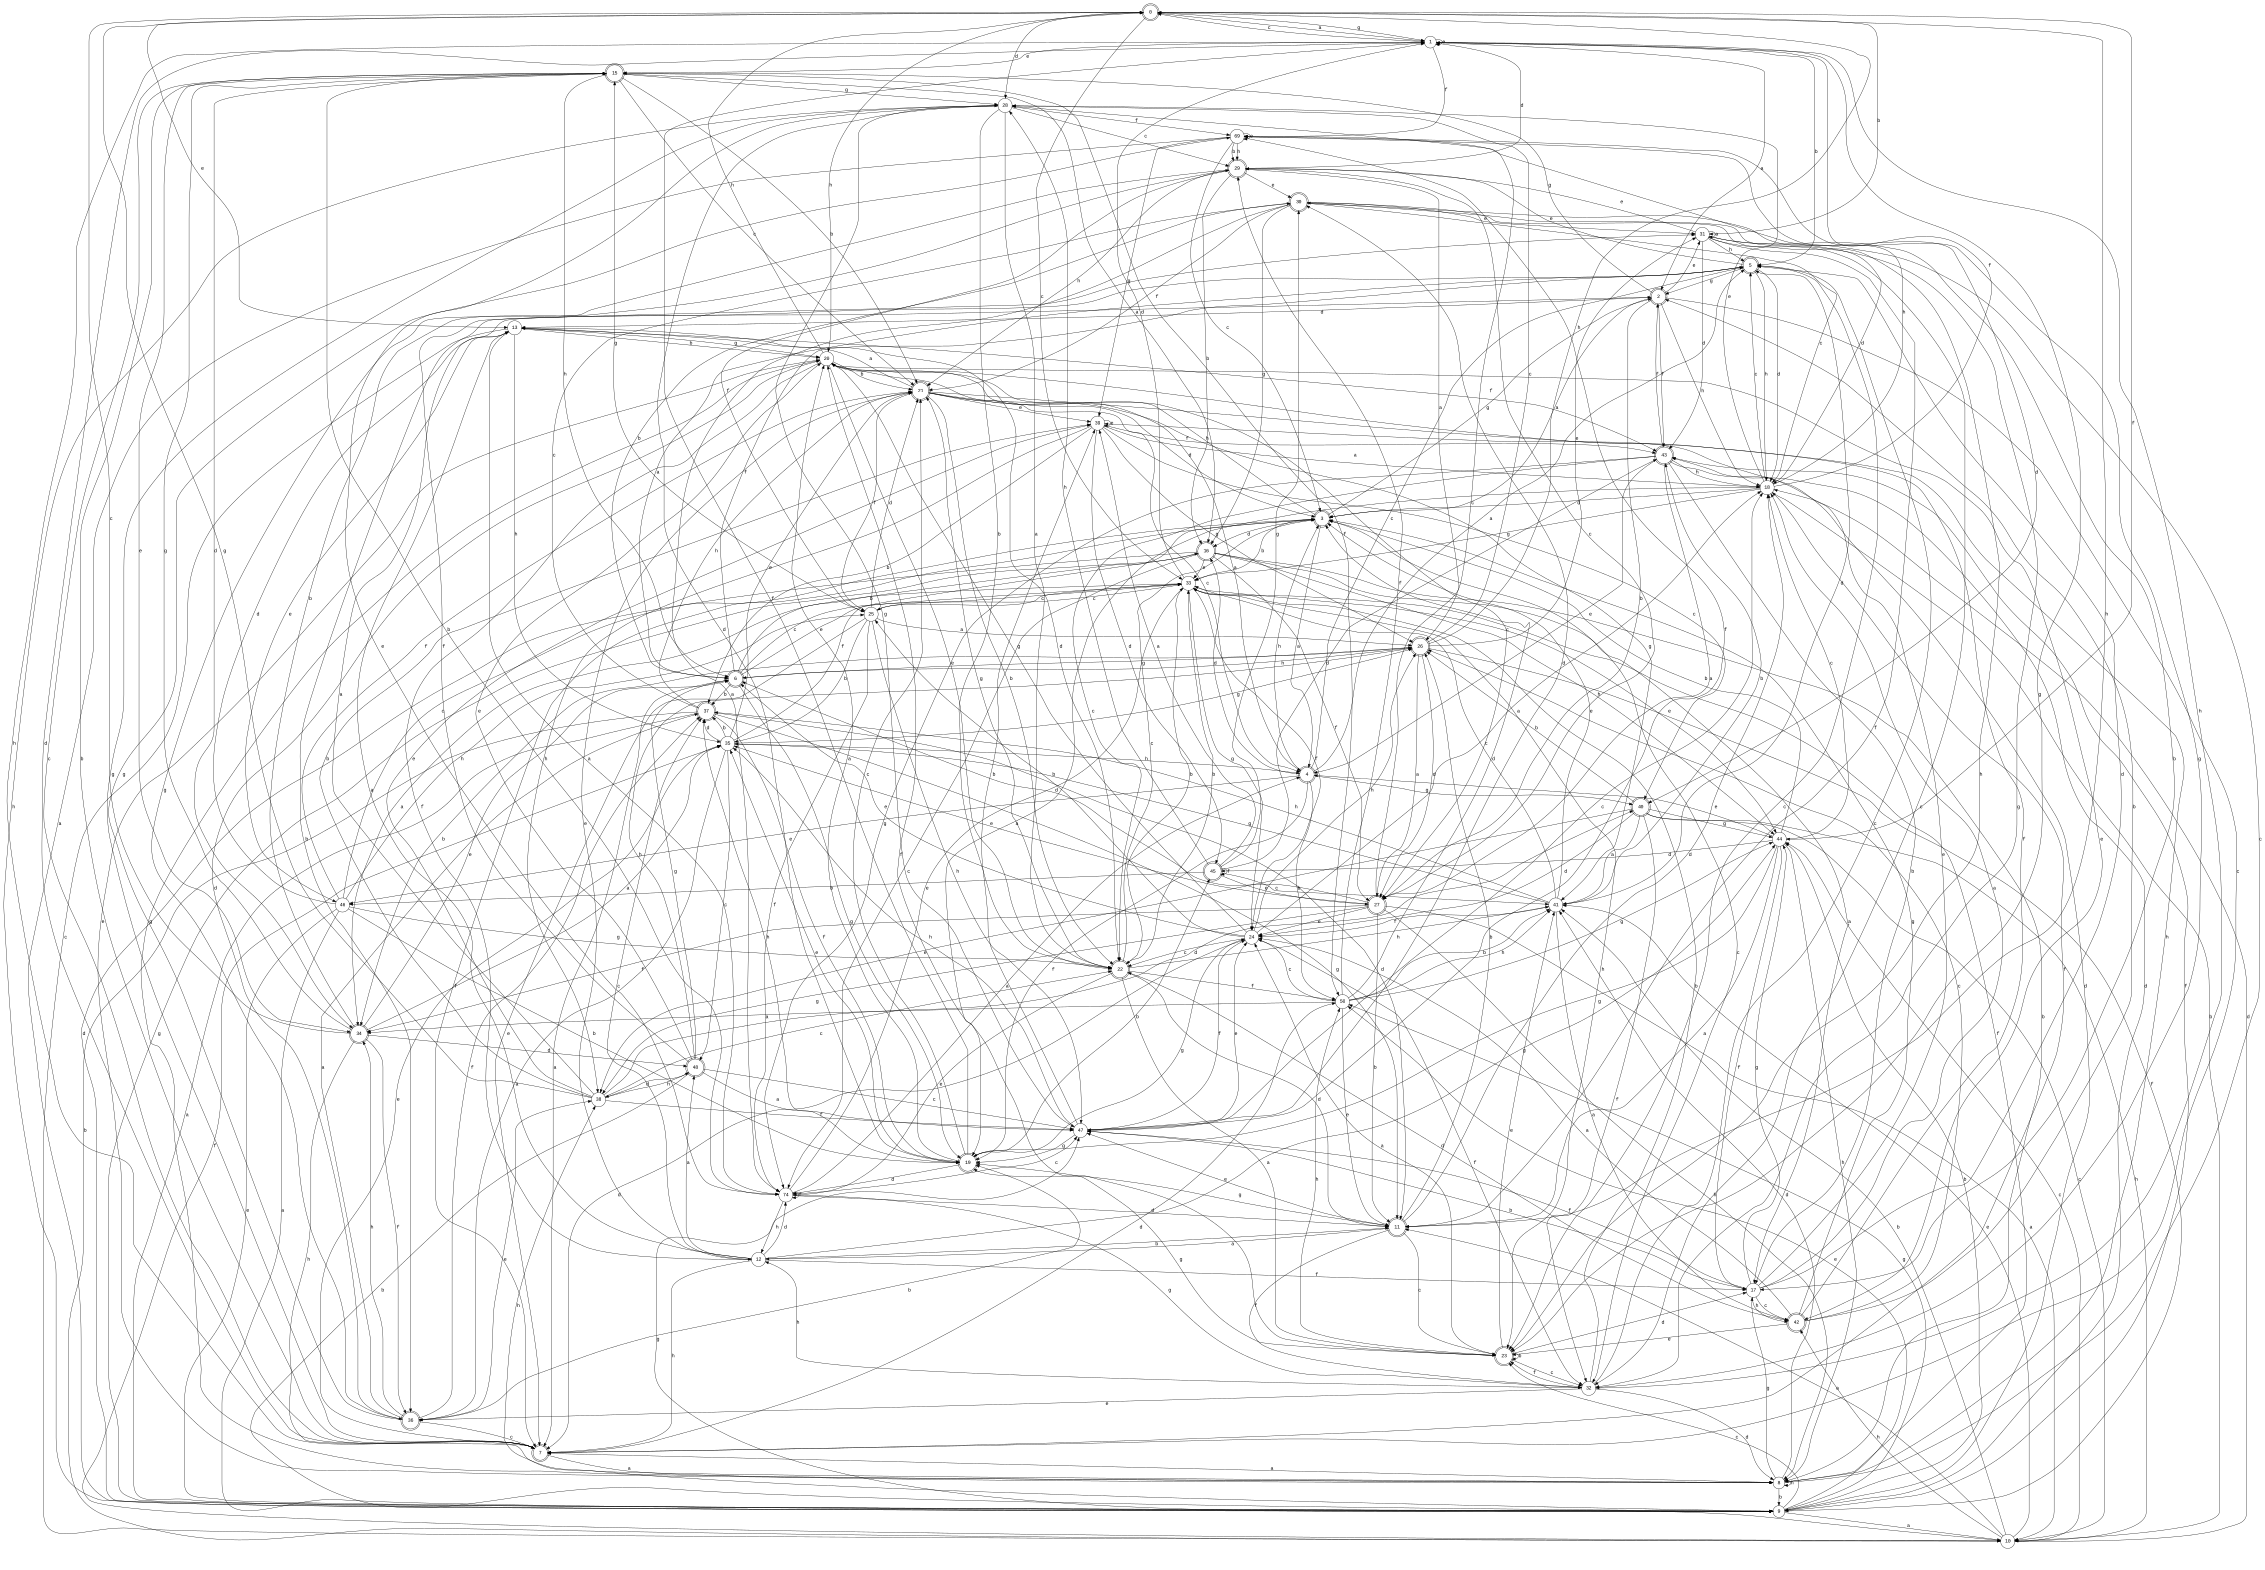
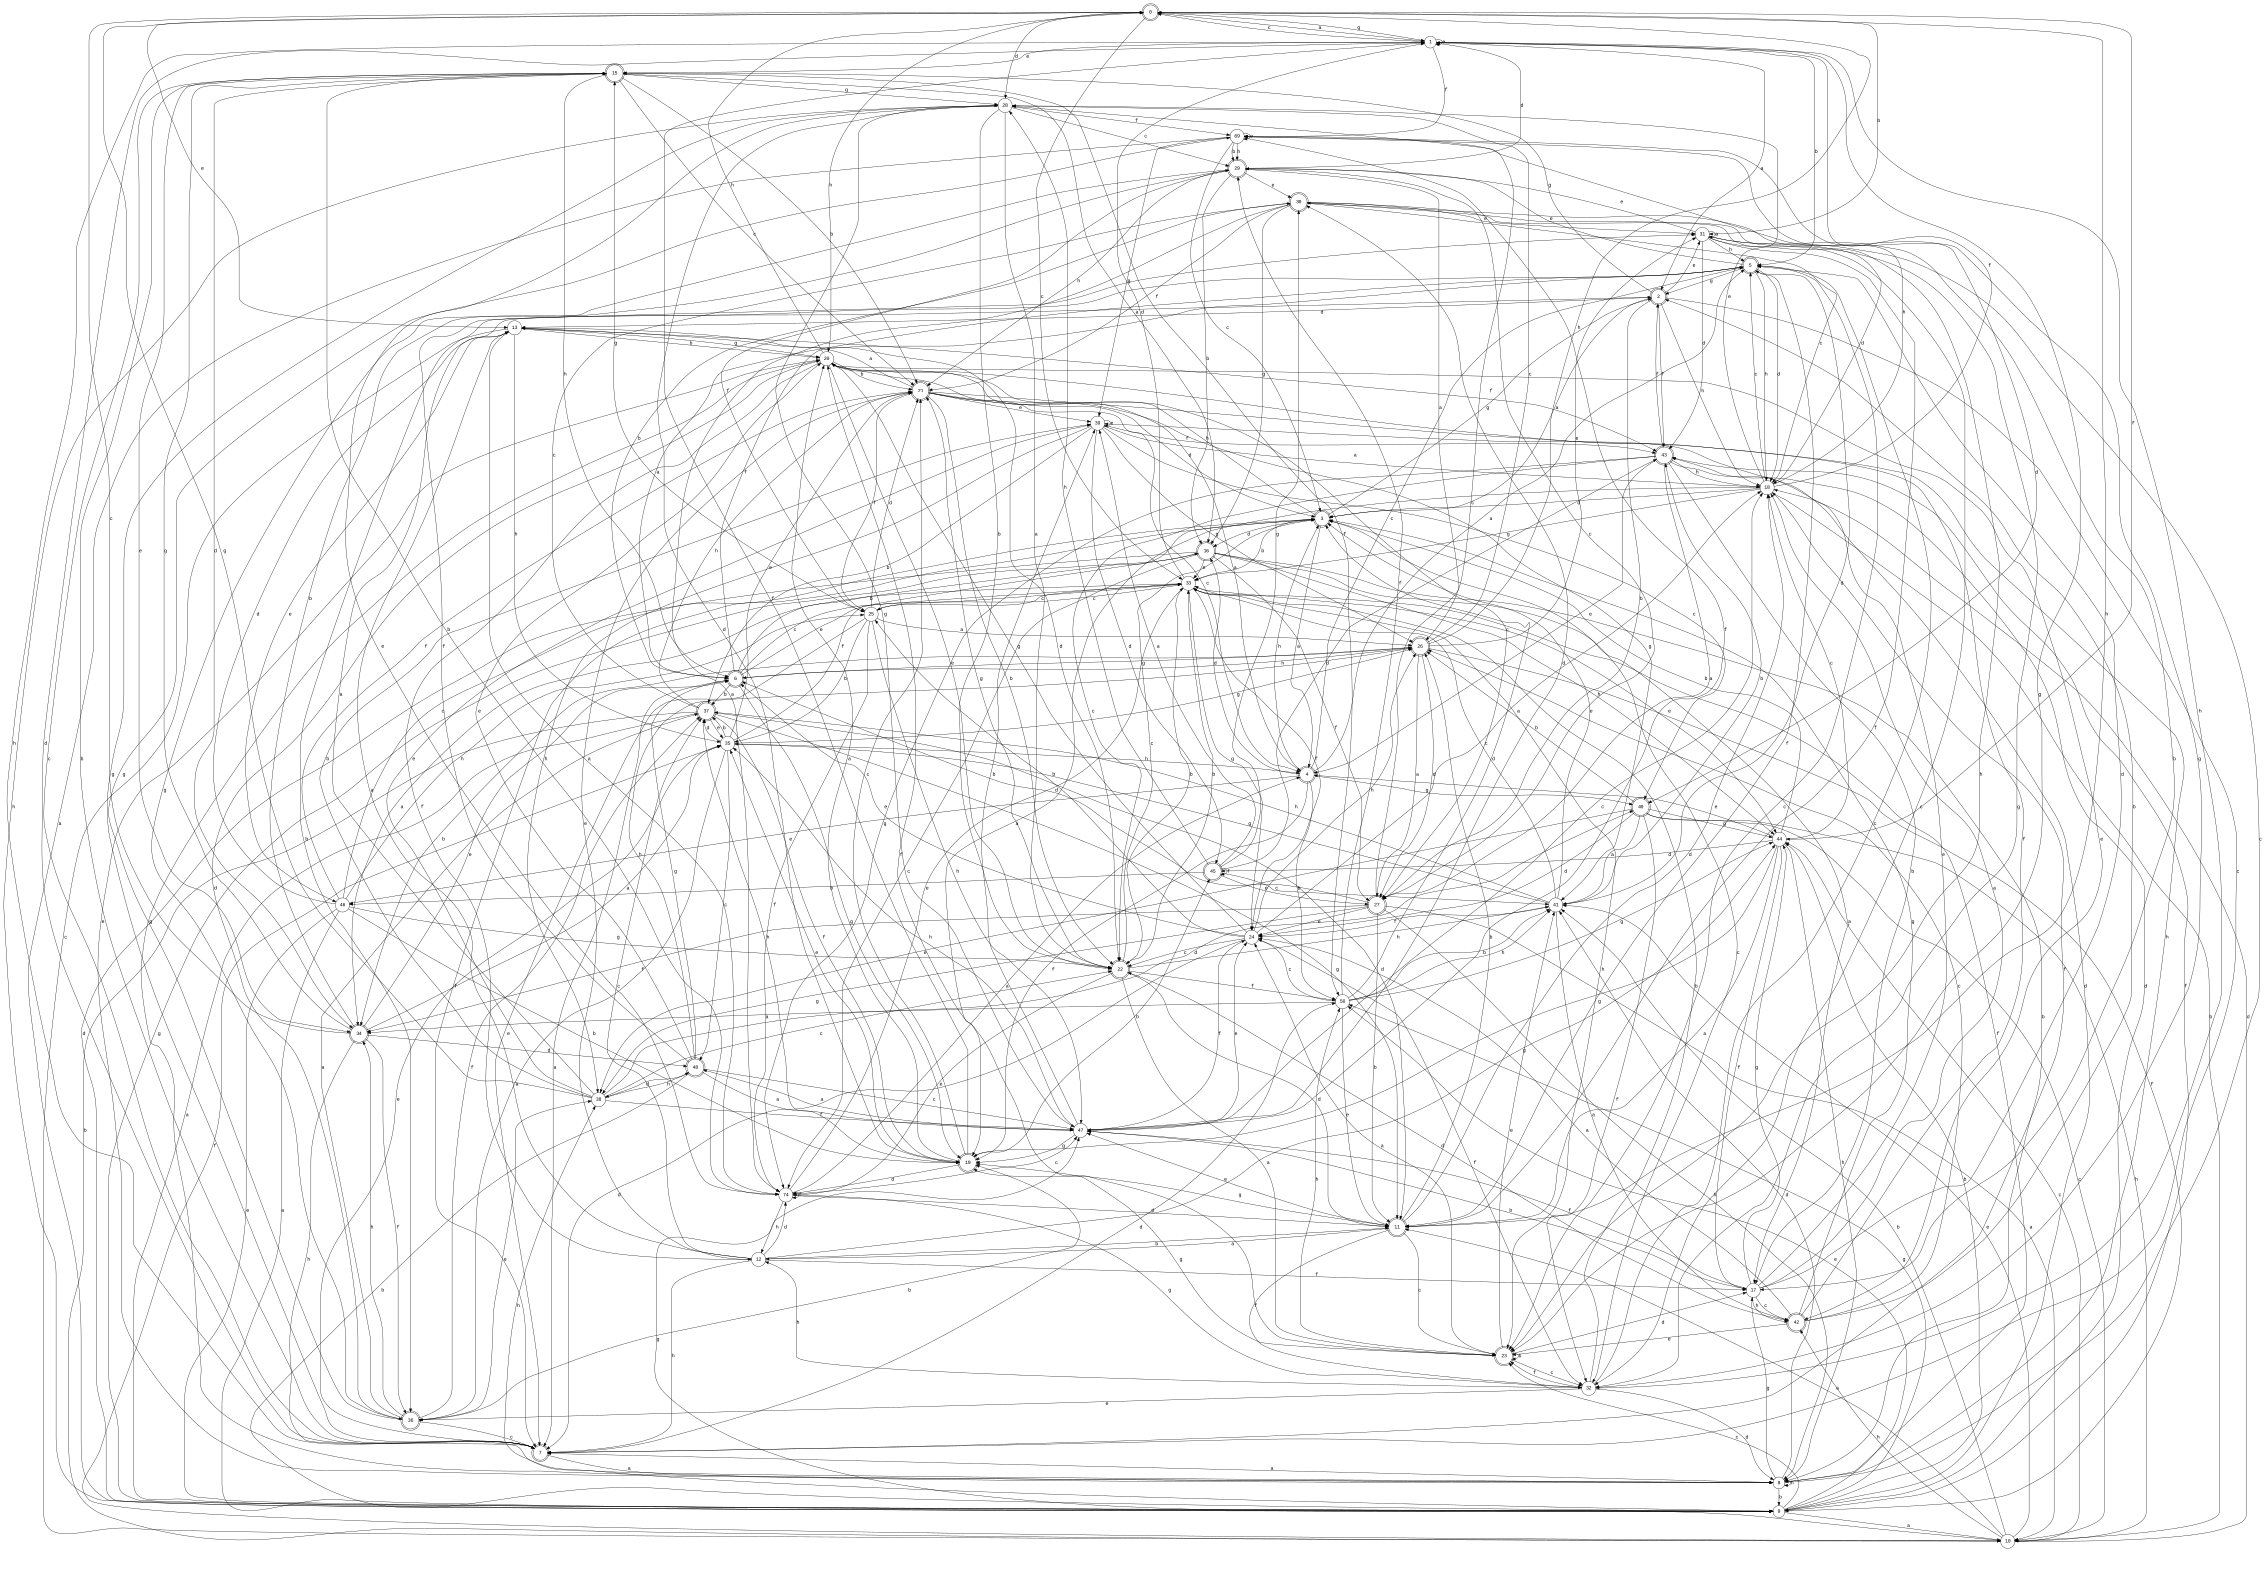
none -> (1744, 798)
(1049, 843) -> (715, 727)
(1143, 1091) -> none
(686, 1193) -> (896, 1119)
